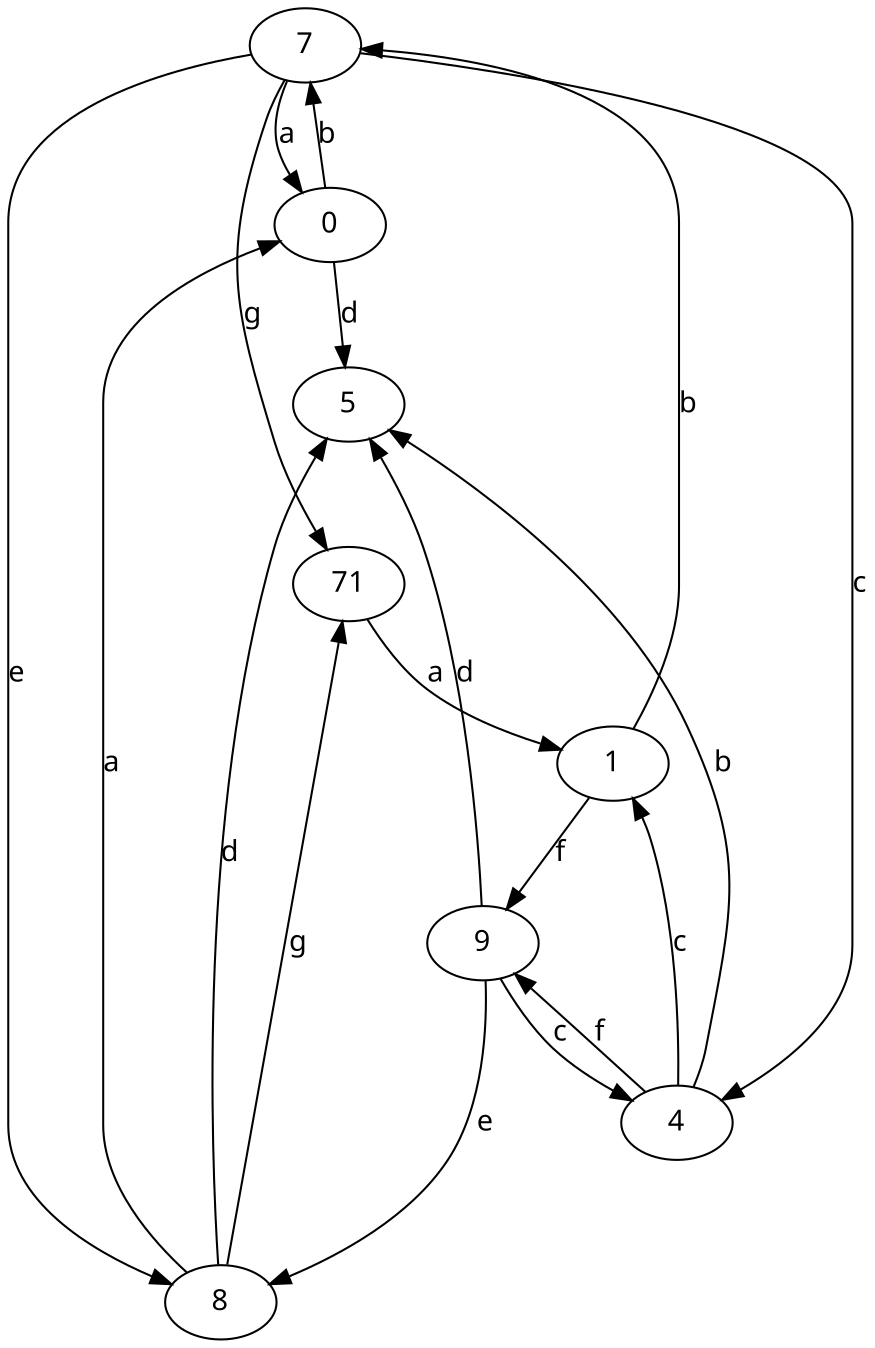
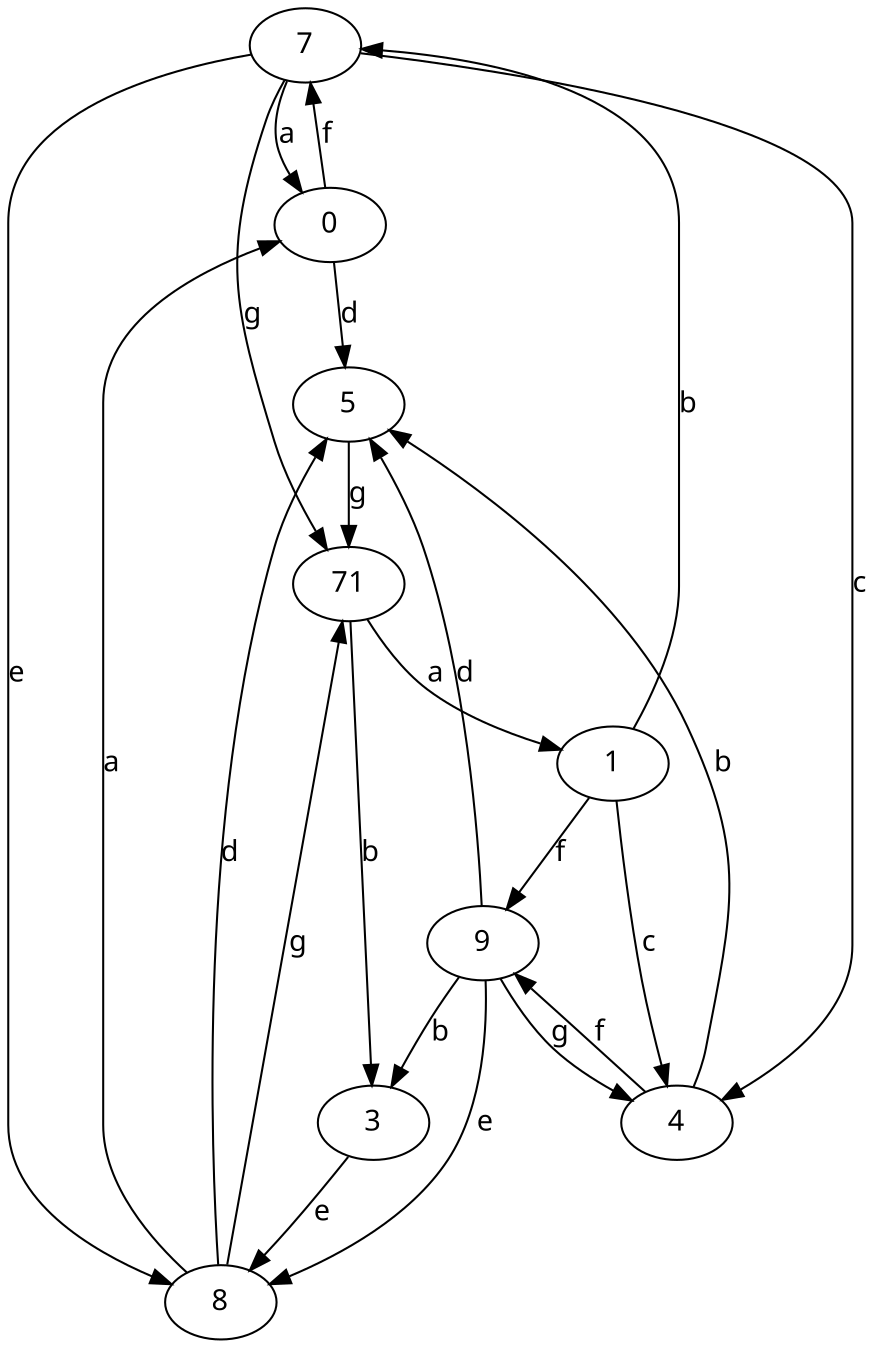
(327, 135) -> (327, 135)
none -> (349, 484)
(672, 949) -> (634, 934)
(560, 1033) -> (560, 1033)
none -> (374, 1123)
